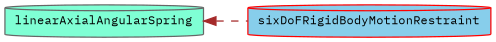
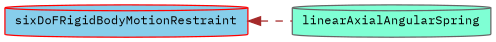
(232, 21) -> (276, 21)
